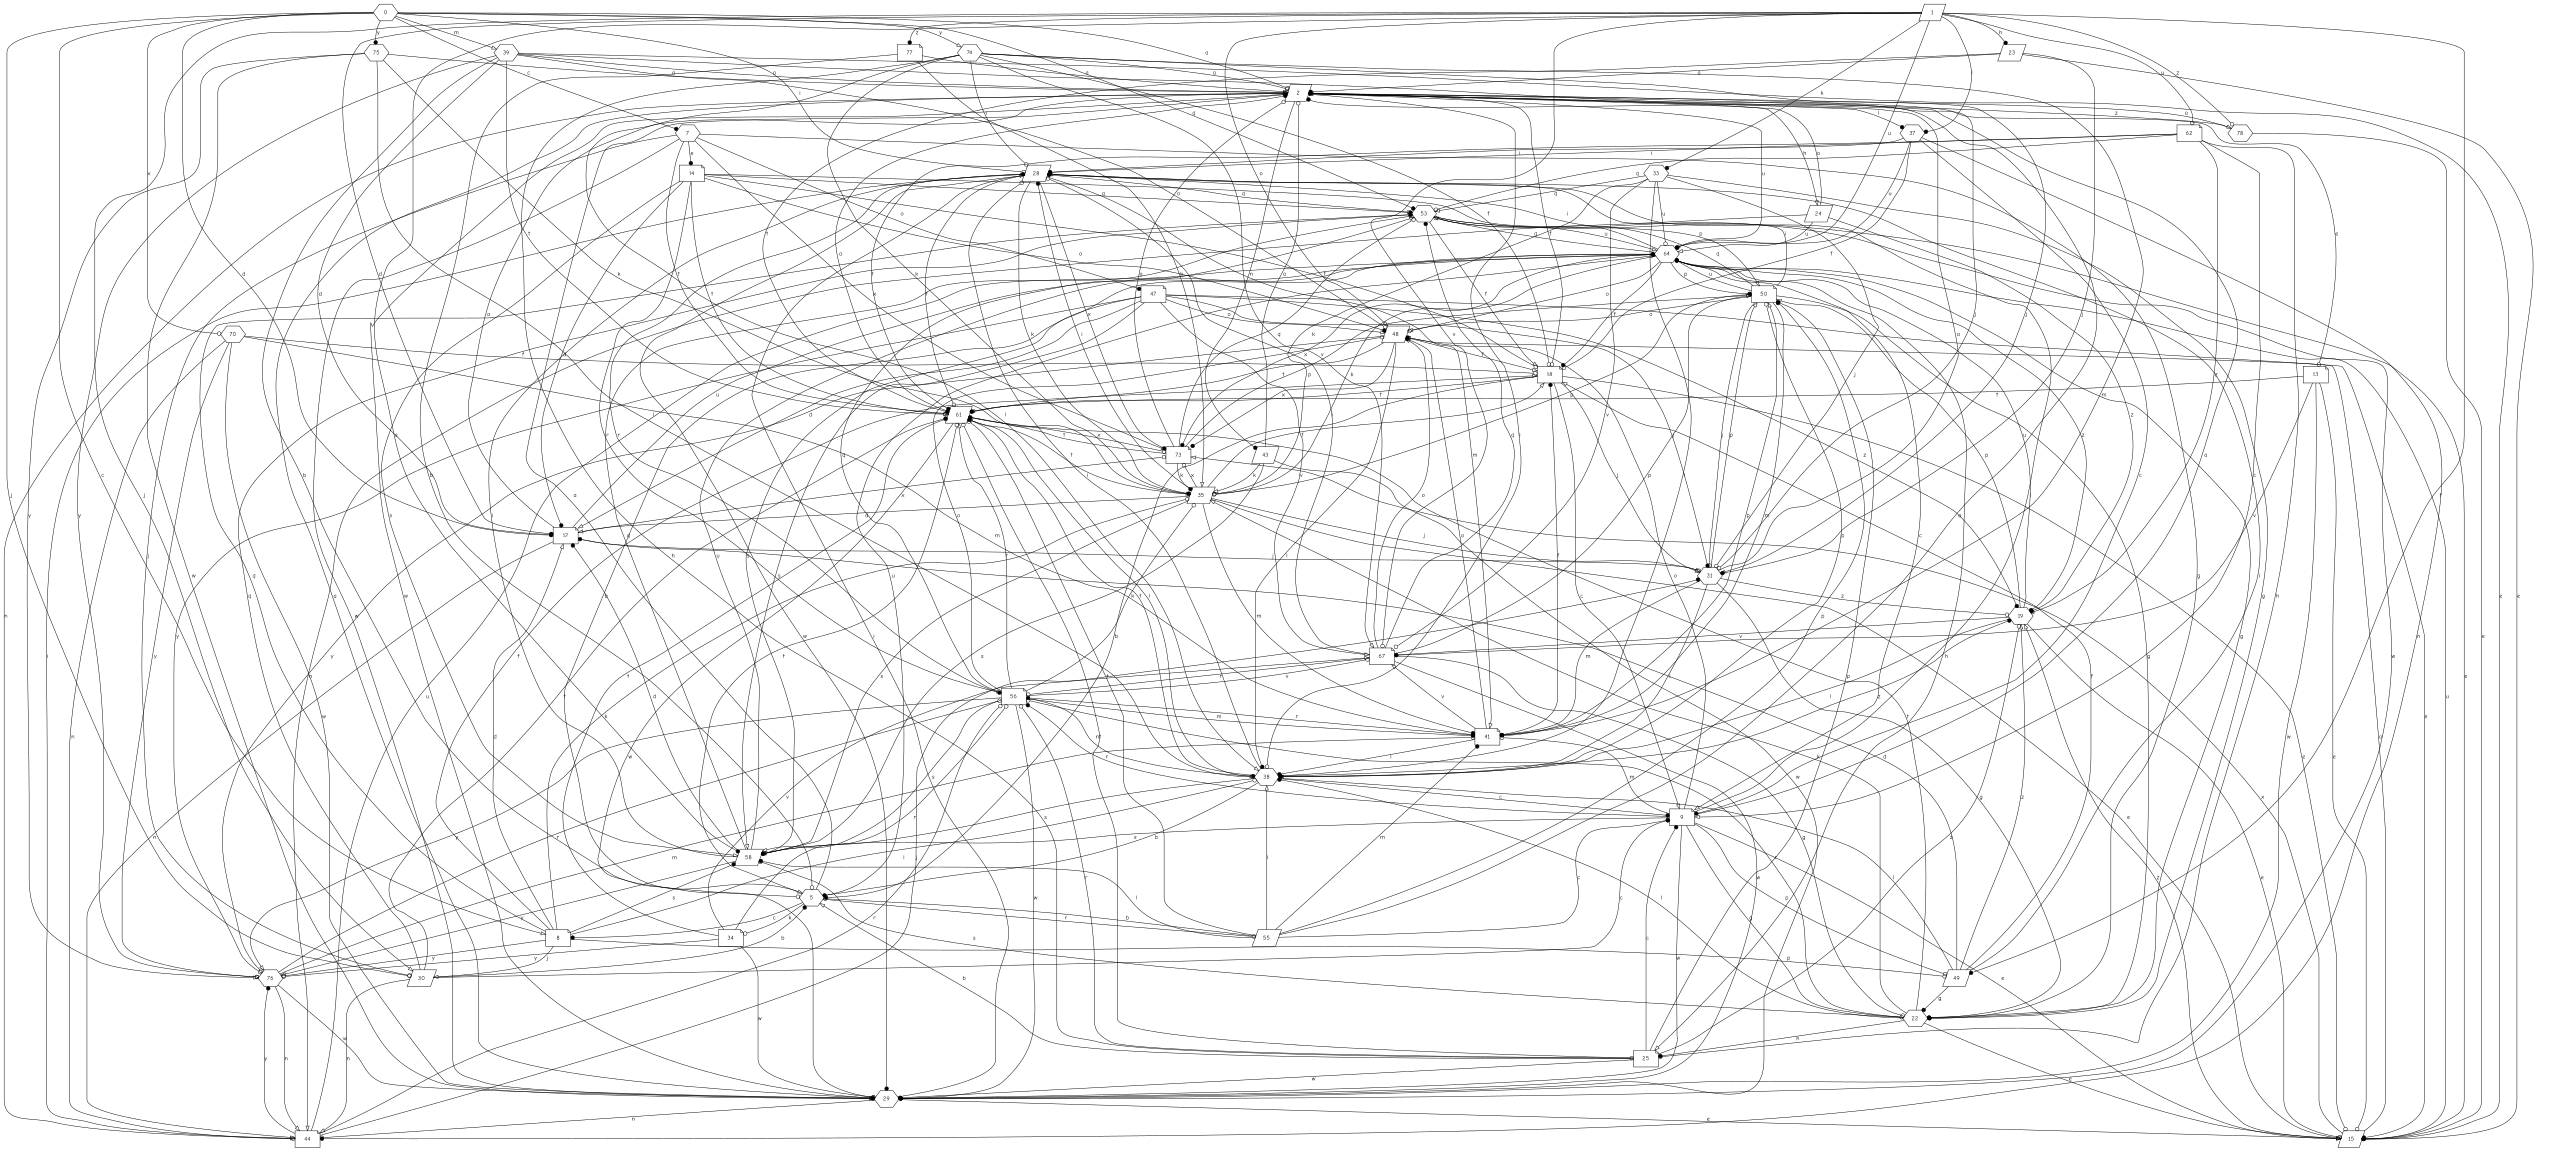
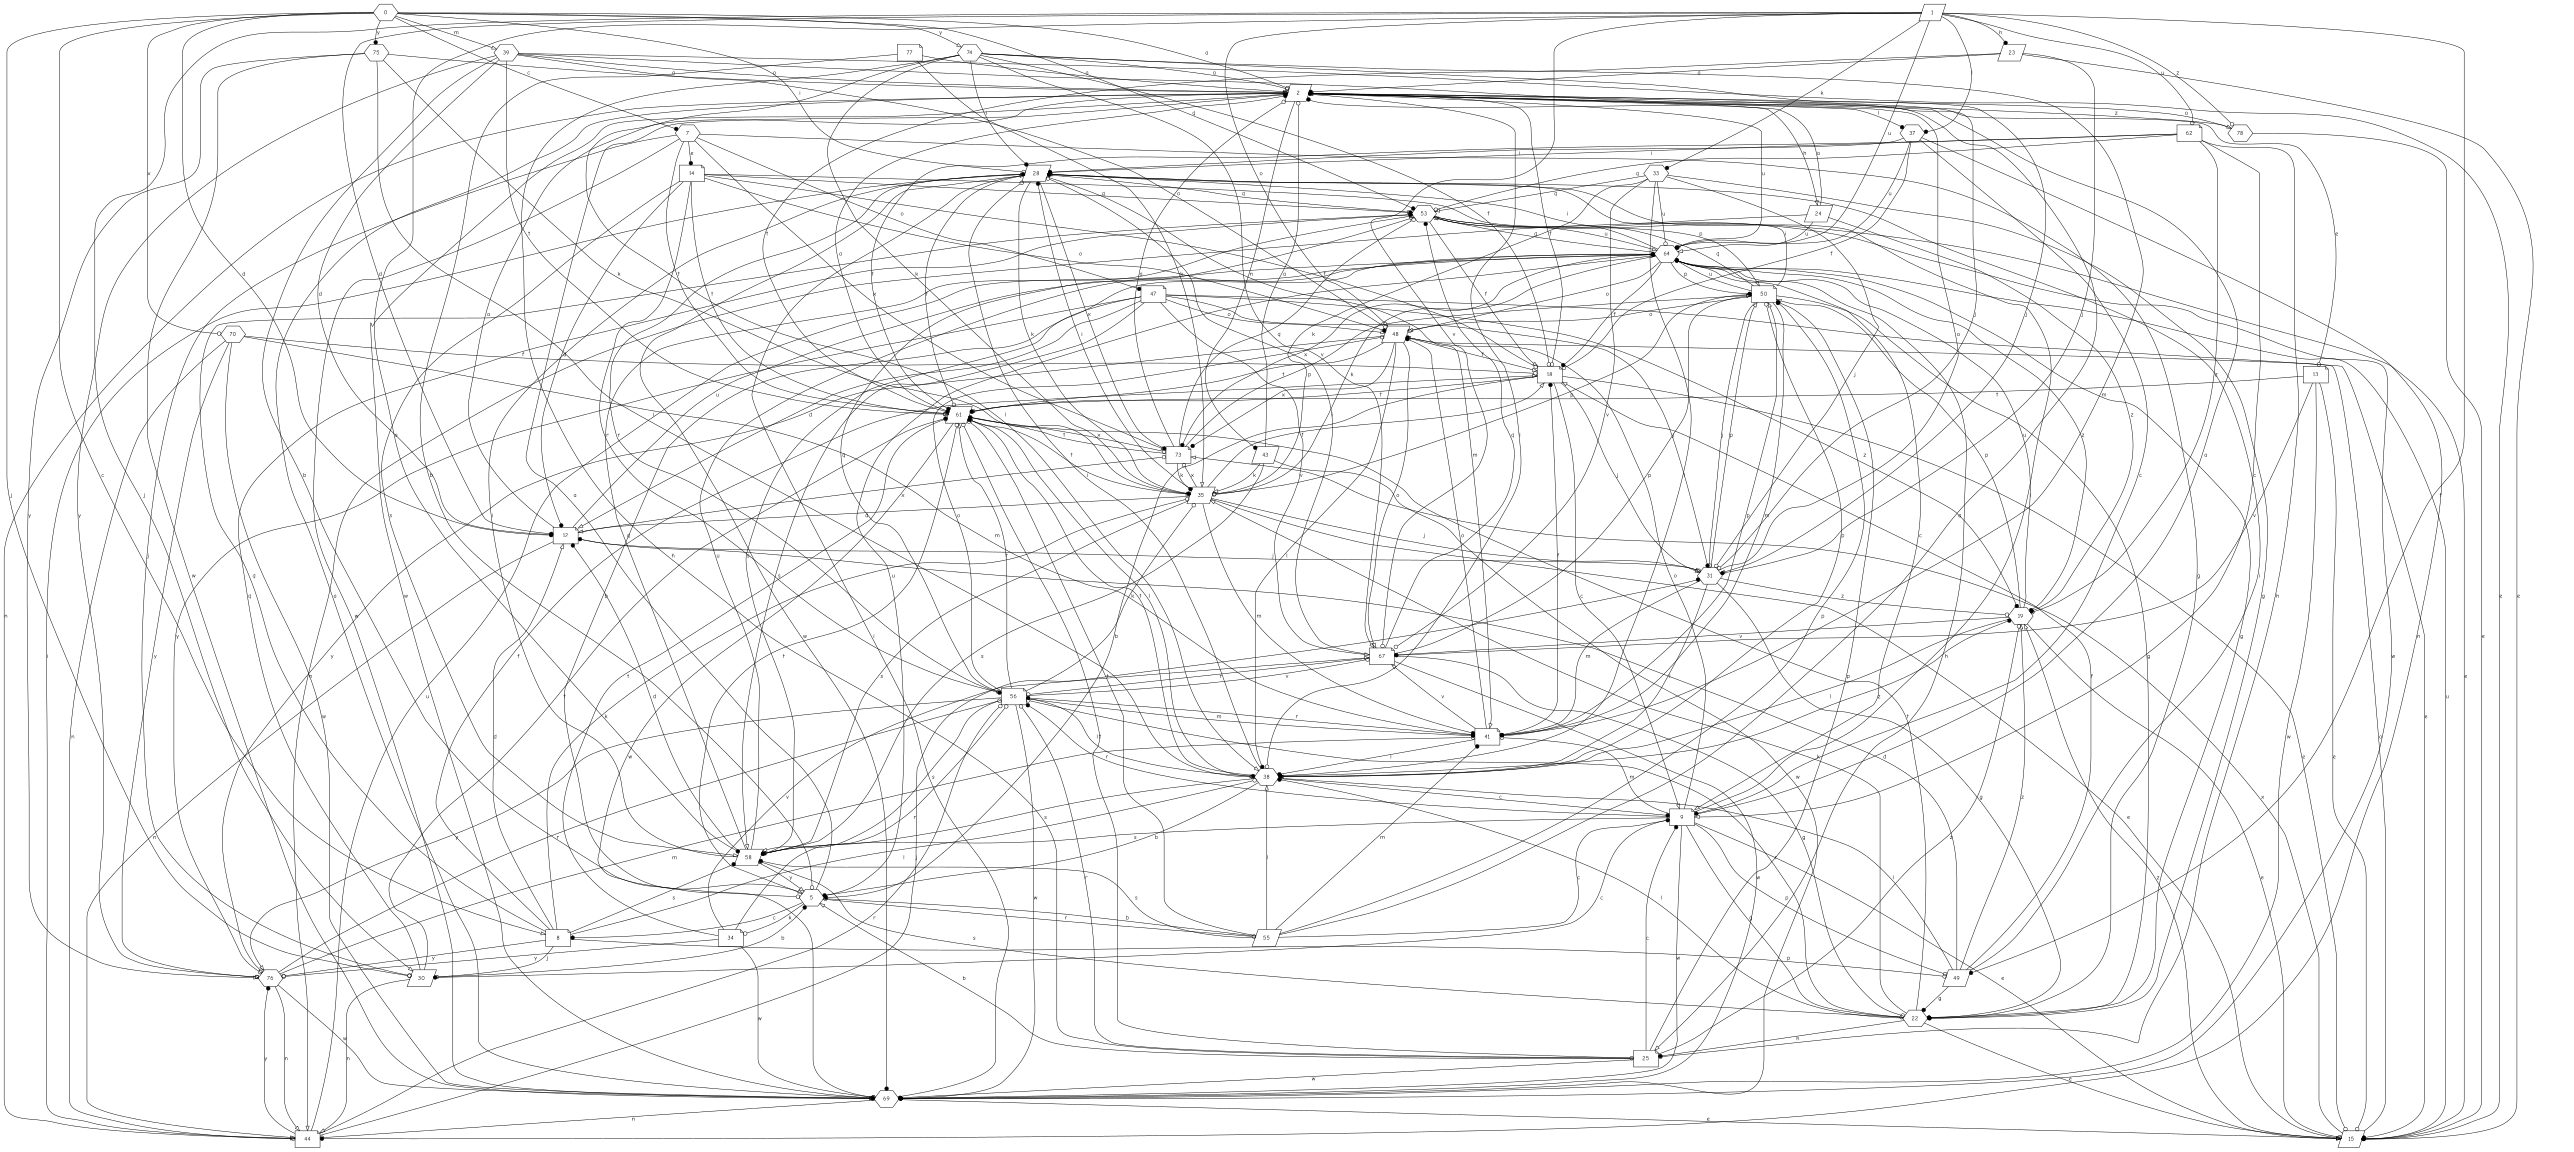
(1412, 15) -> none
(982, 107) -> (982, 107)
(1416, 496) -> (1391, 501)
(1098, 737) -> (1098, 737)
(1137, 898) -> (1137, 898)
(511, 918) -> (783, 876)
(1091, 963) -> (1113, 957)
(887, 1099) -> (887, 1099)
